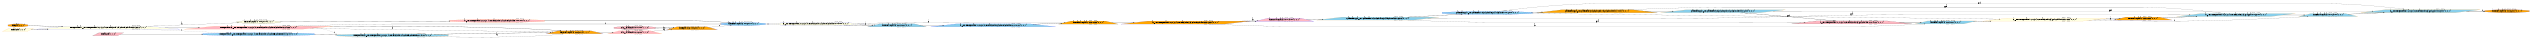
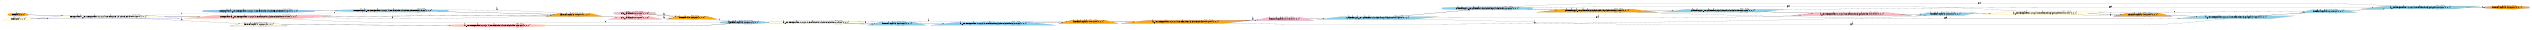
(259, 22) -> (259, 24)
(108, 34) -> none
